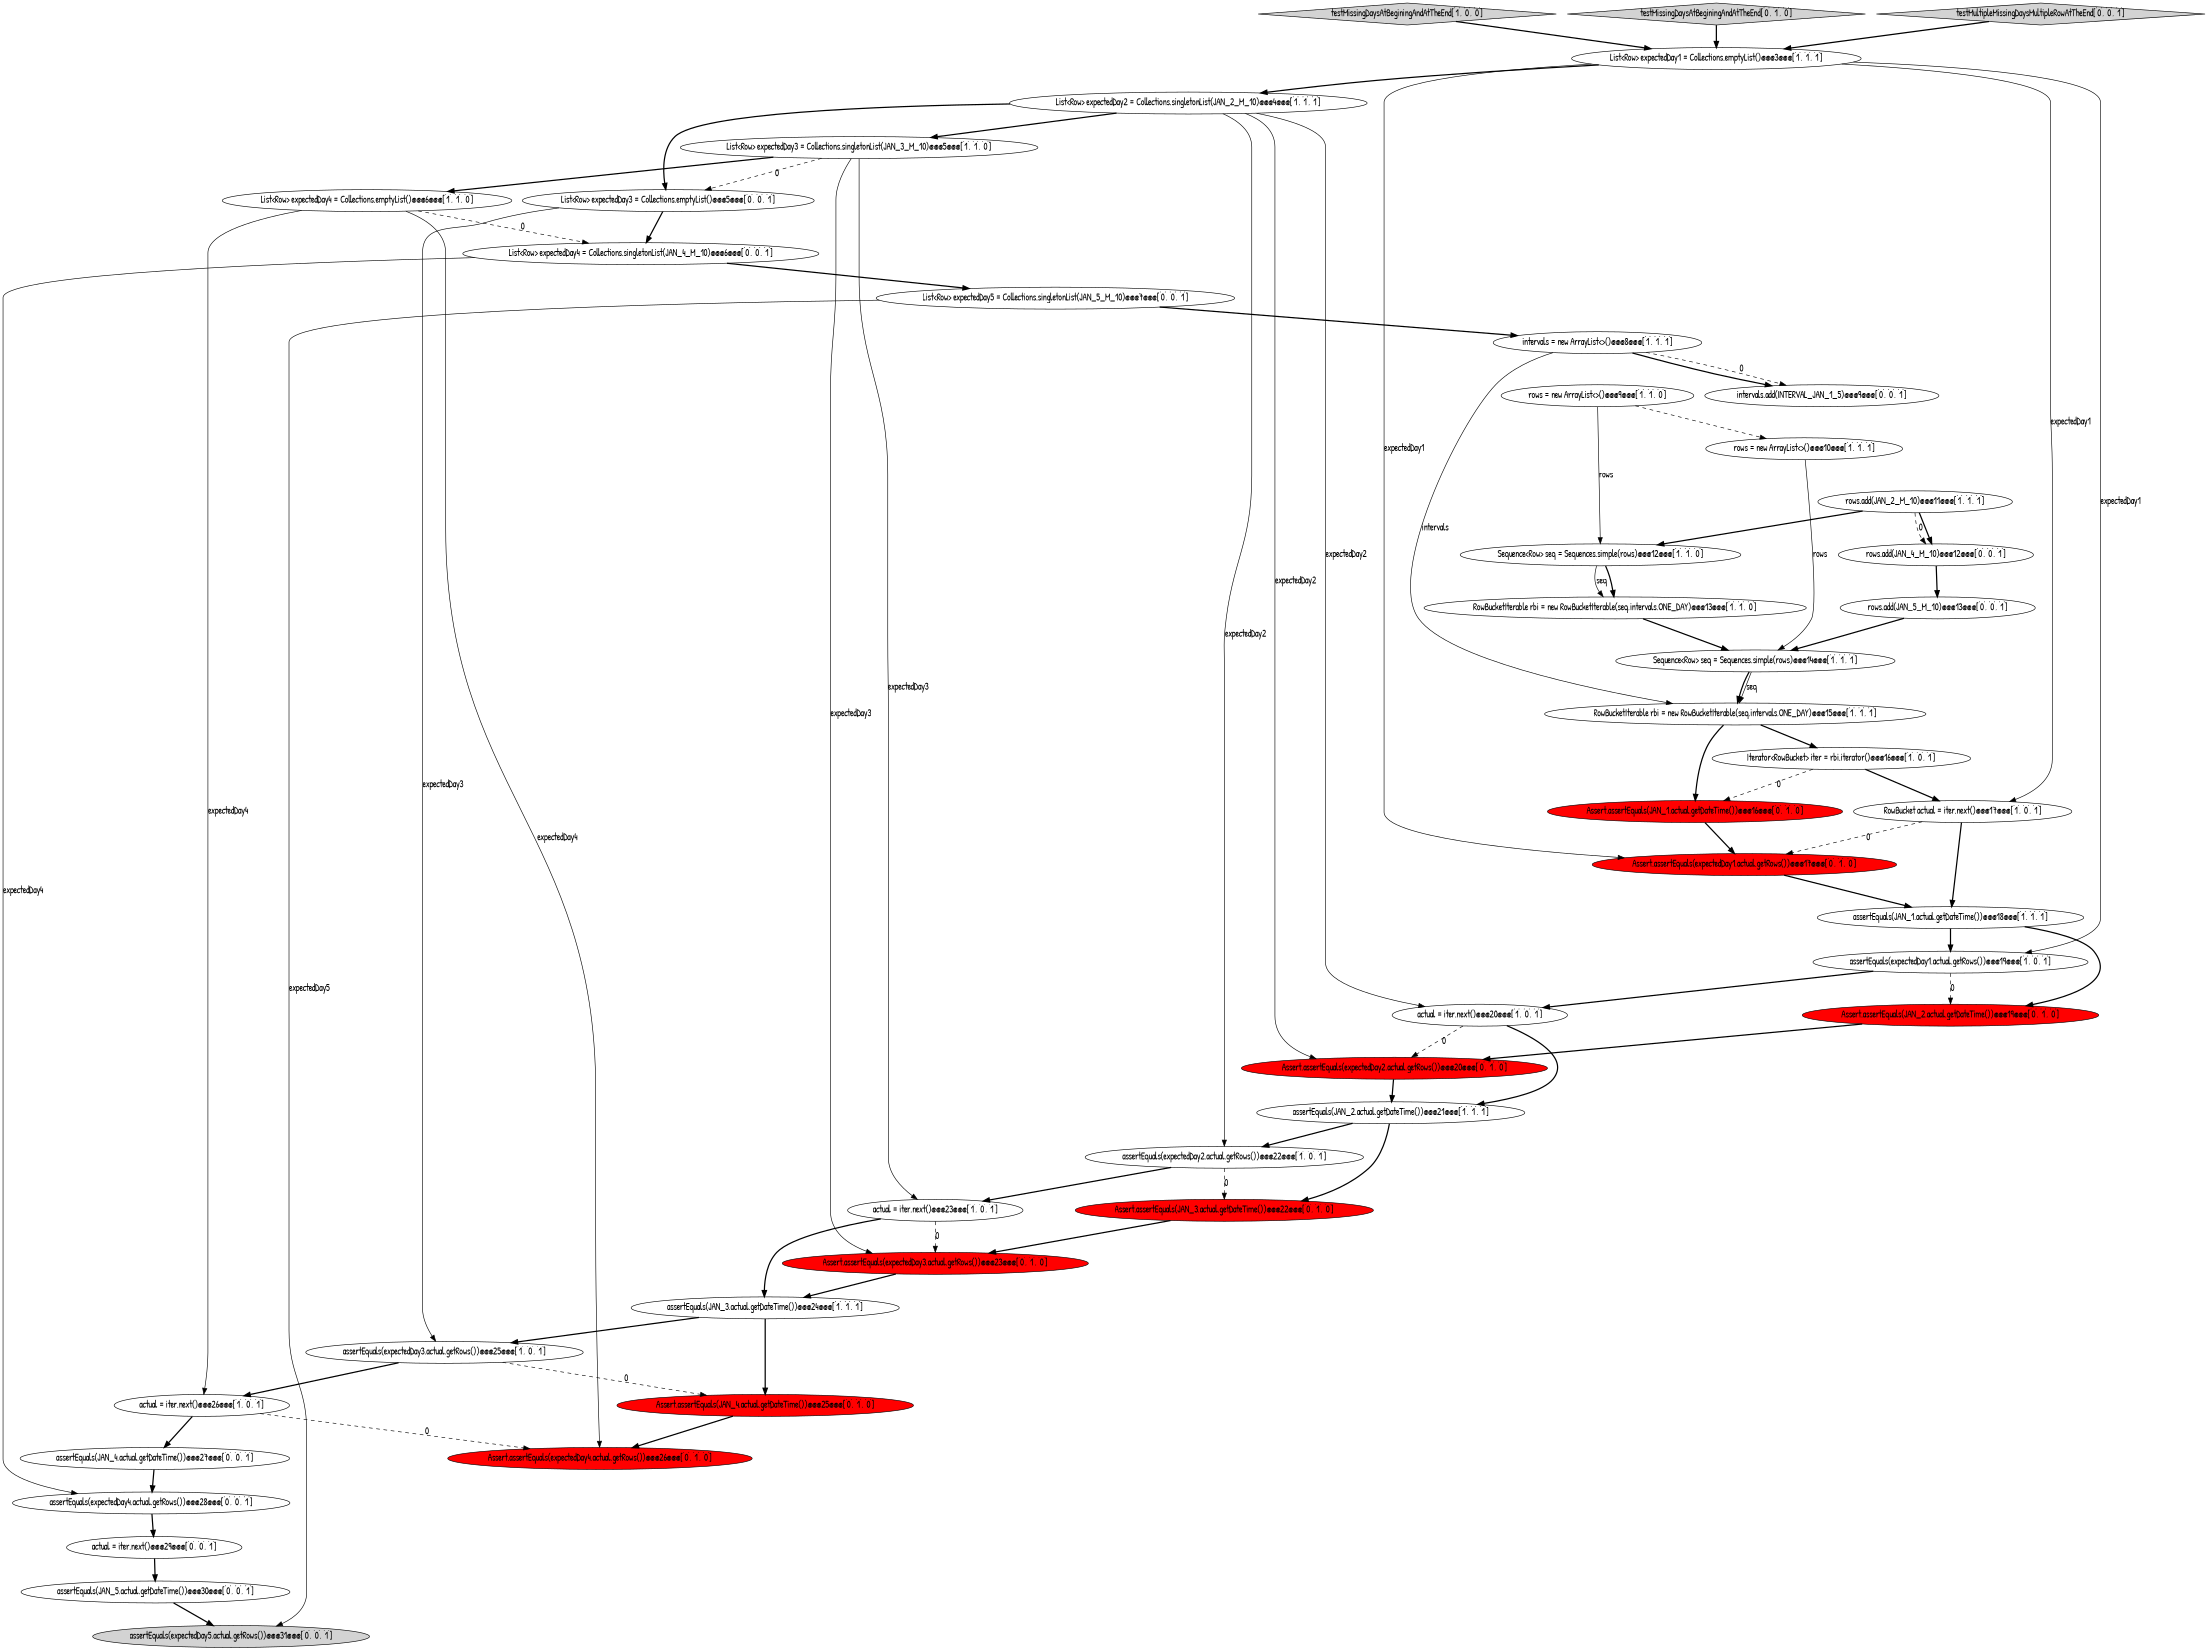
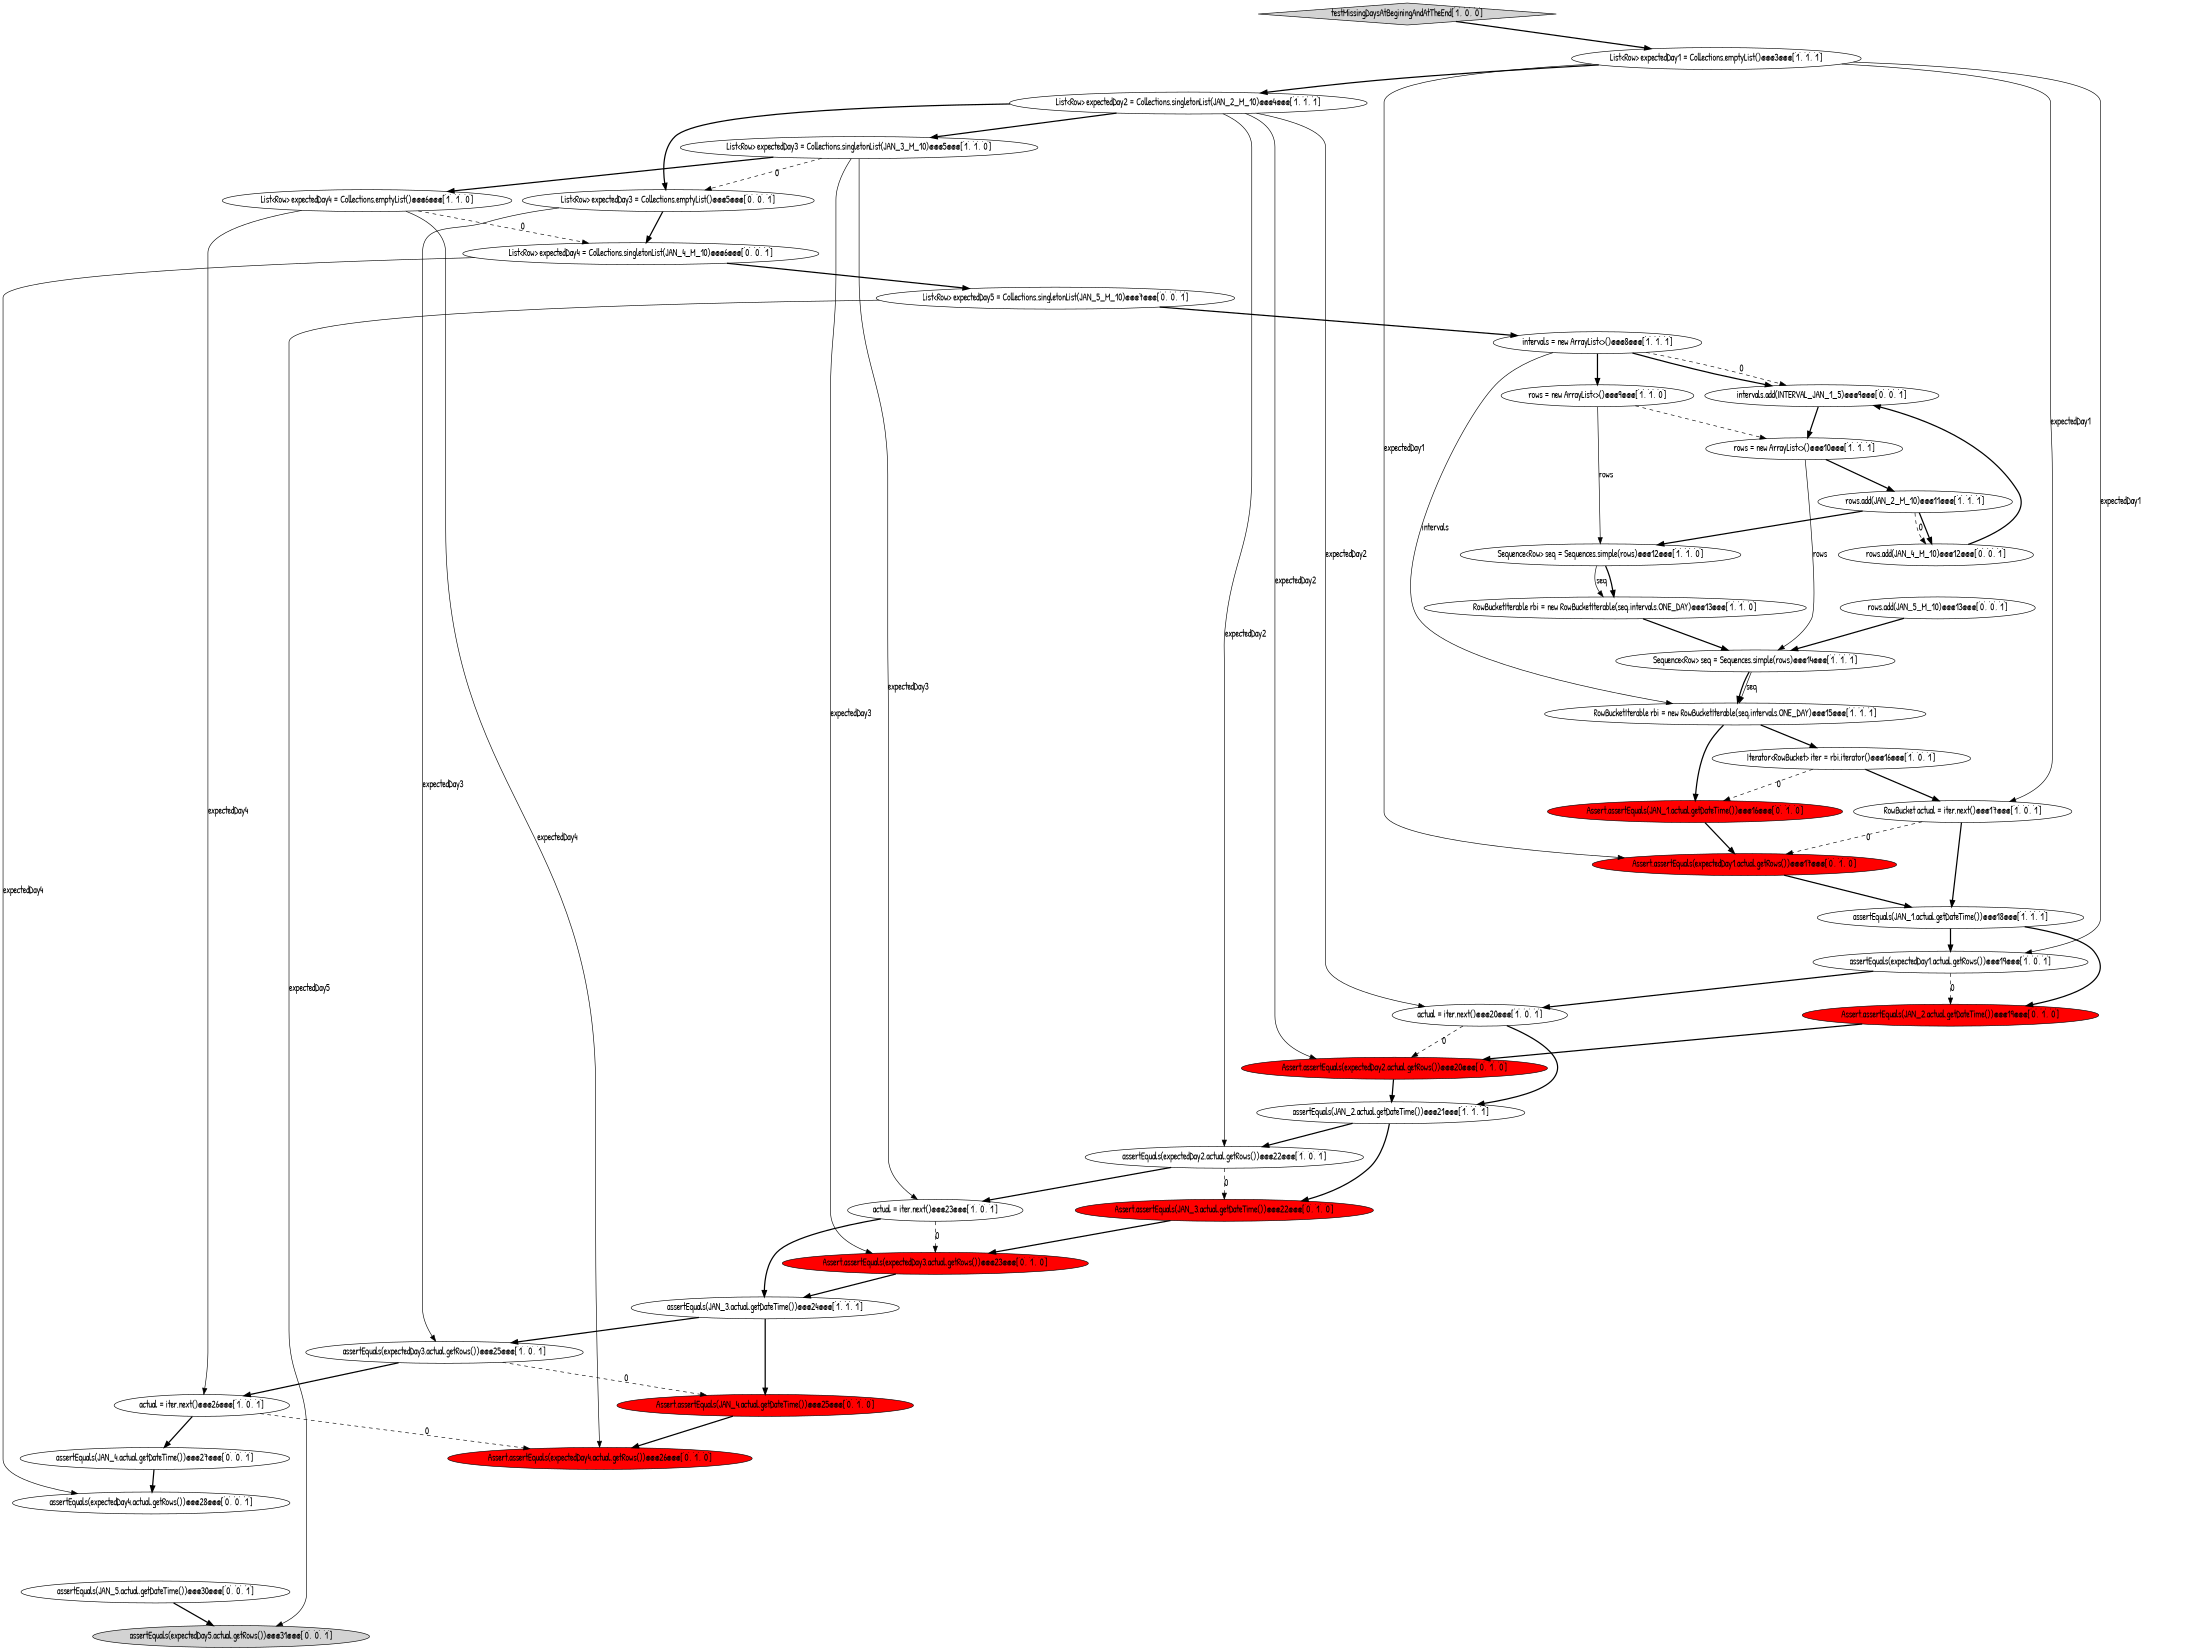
(1716, 14) -> none
(2041, 14) -> none
none -> (1597, 366)
none -> (1814, 419)
none -> (1857, 474)
(1937, 578) -> (1991, 460)
(154, 1547) -> none
